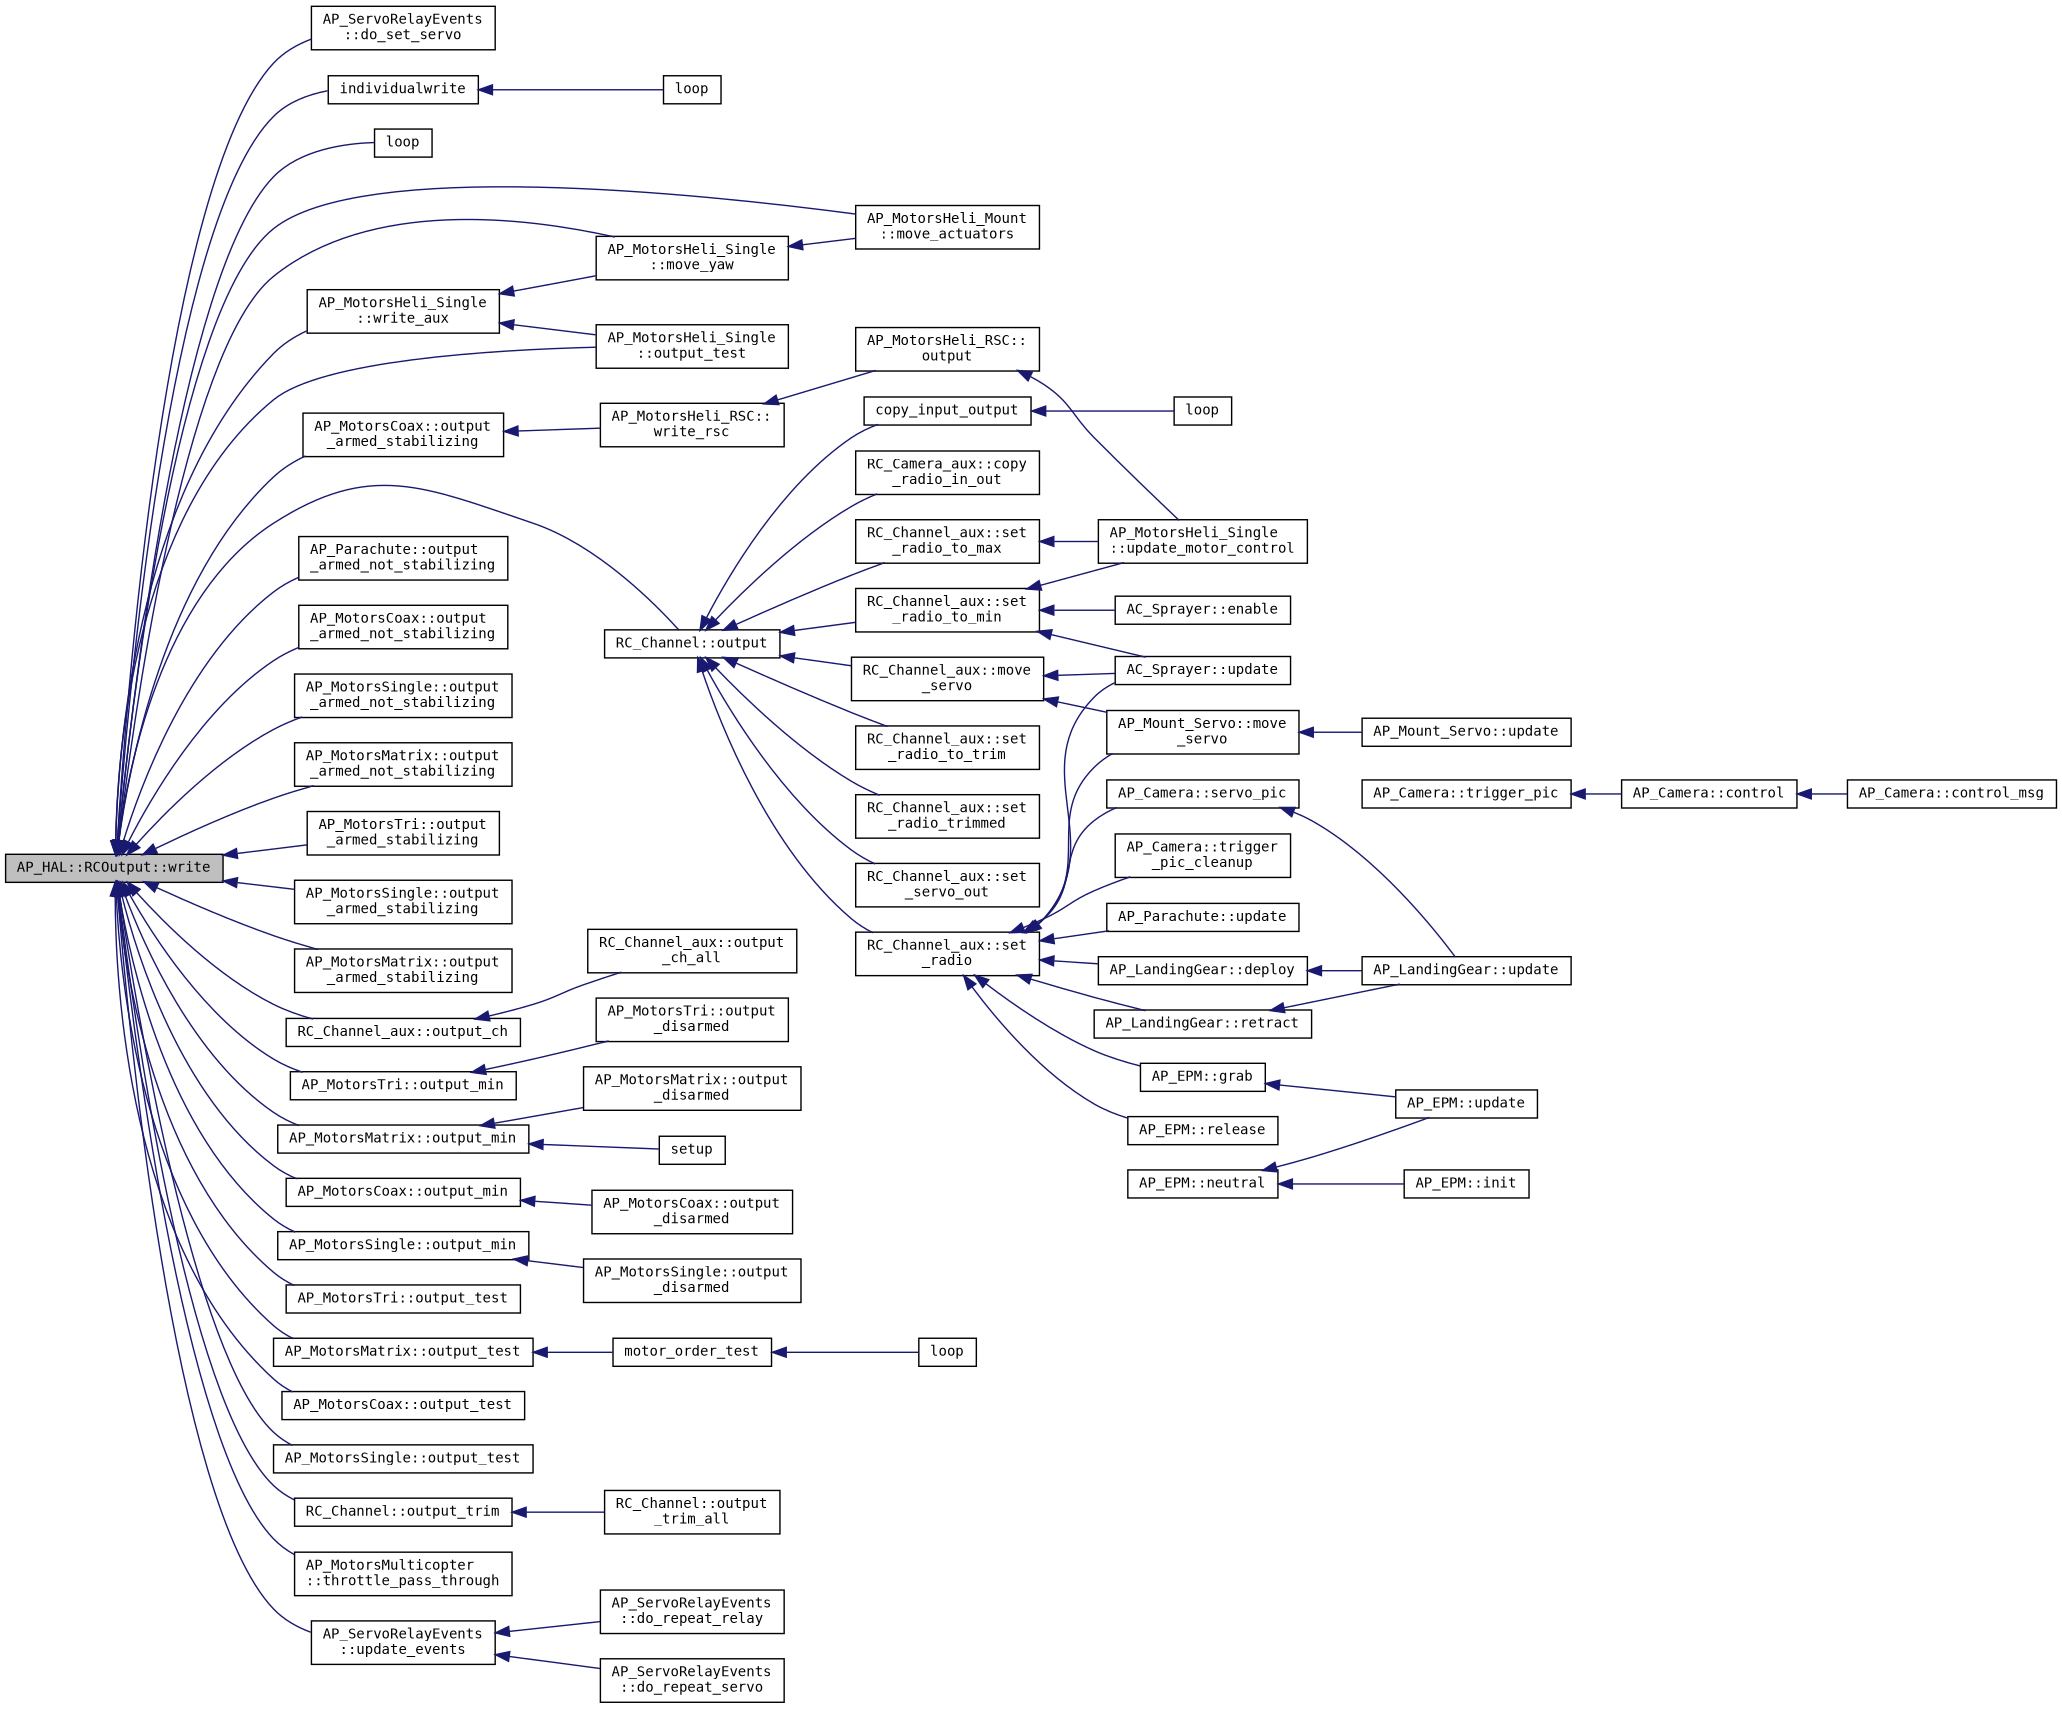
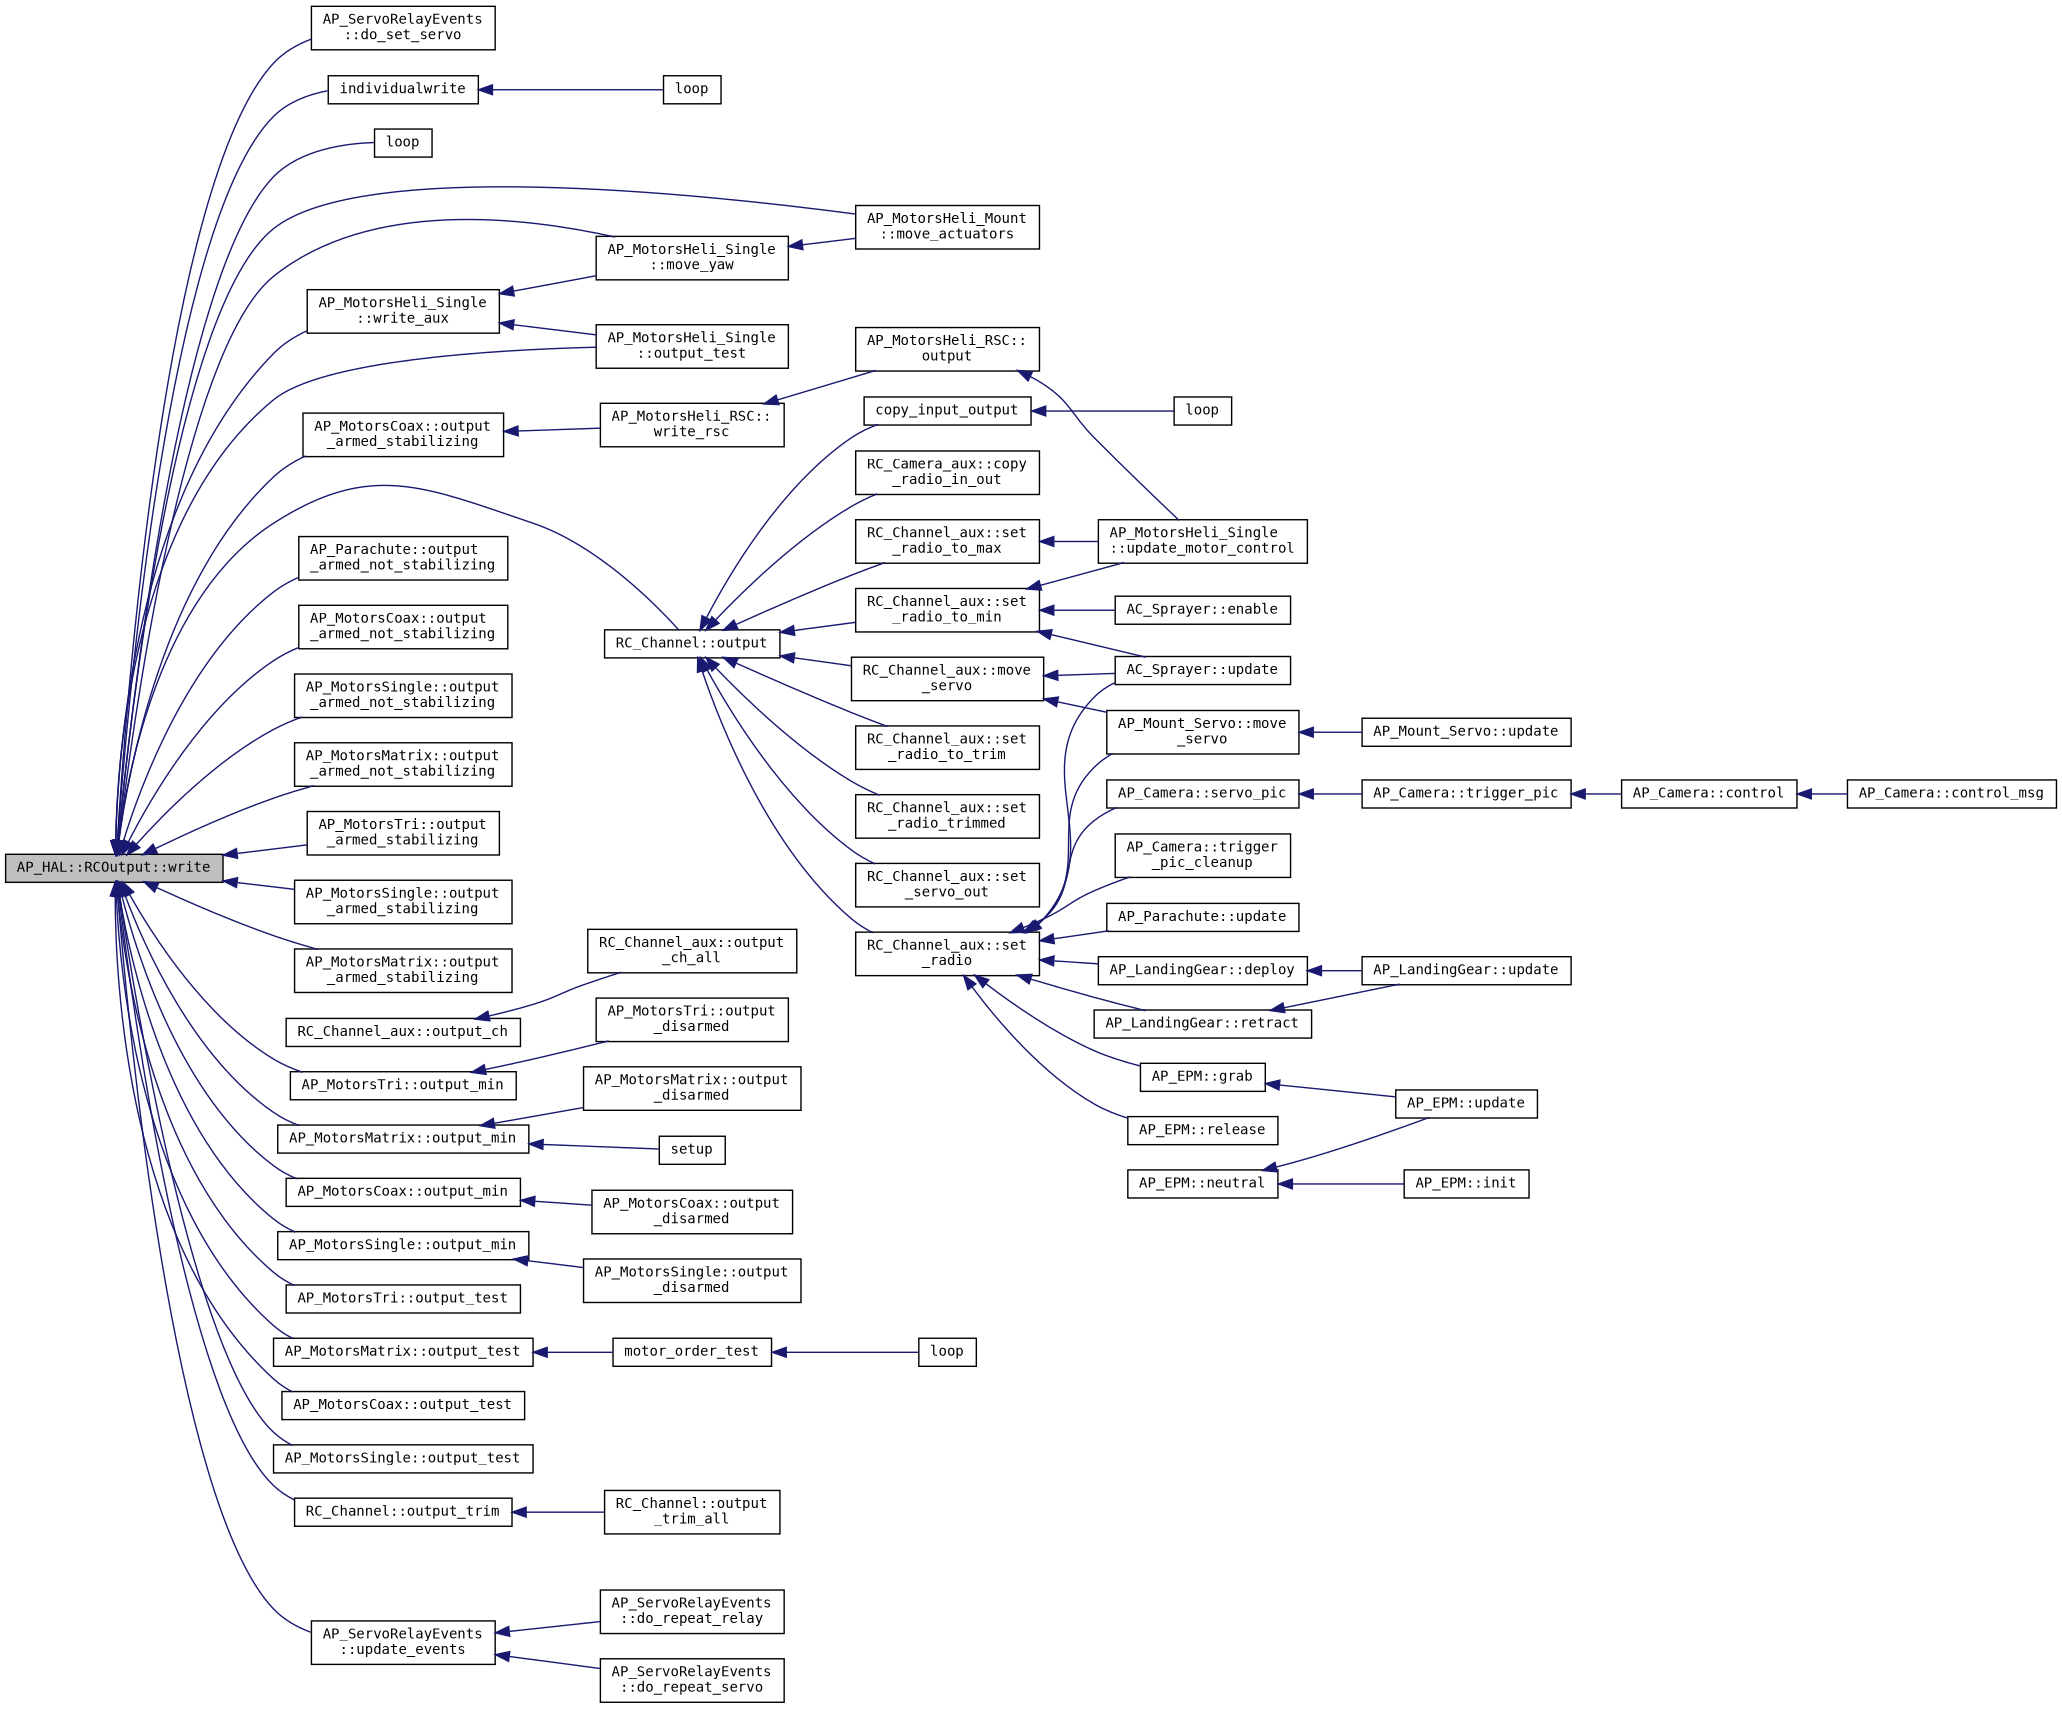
(1383, 875) -> (1338, 794)
(217, 968) -> none
(403, 1574) -> none
